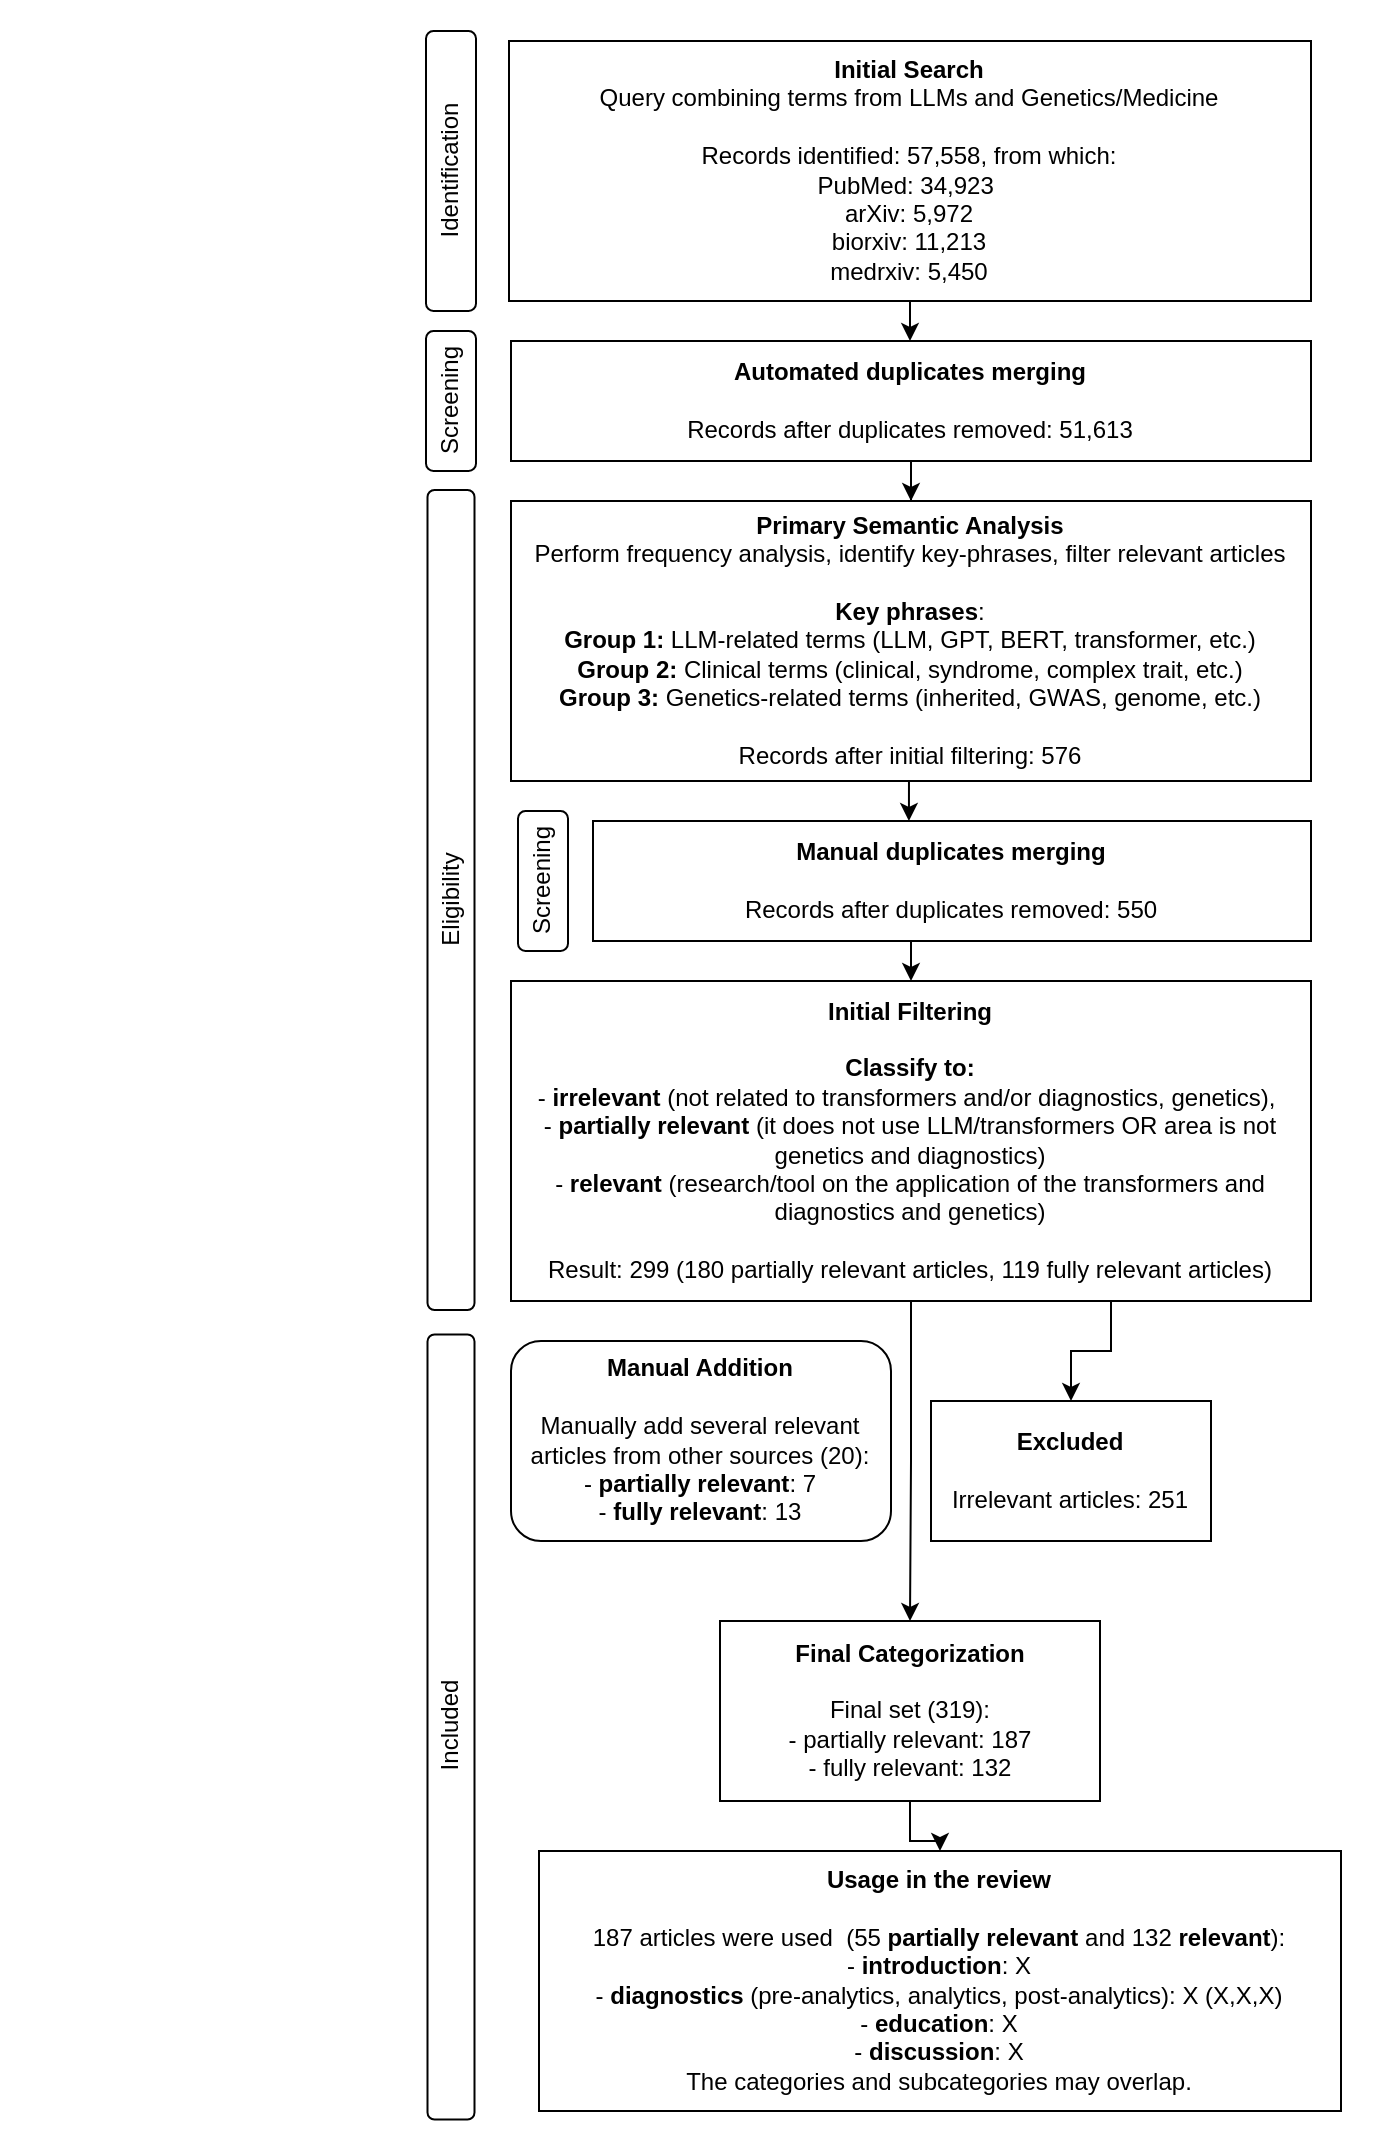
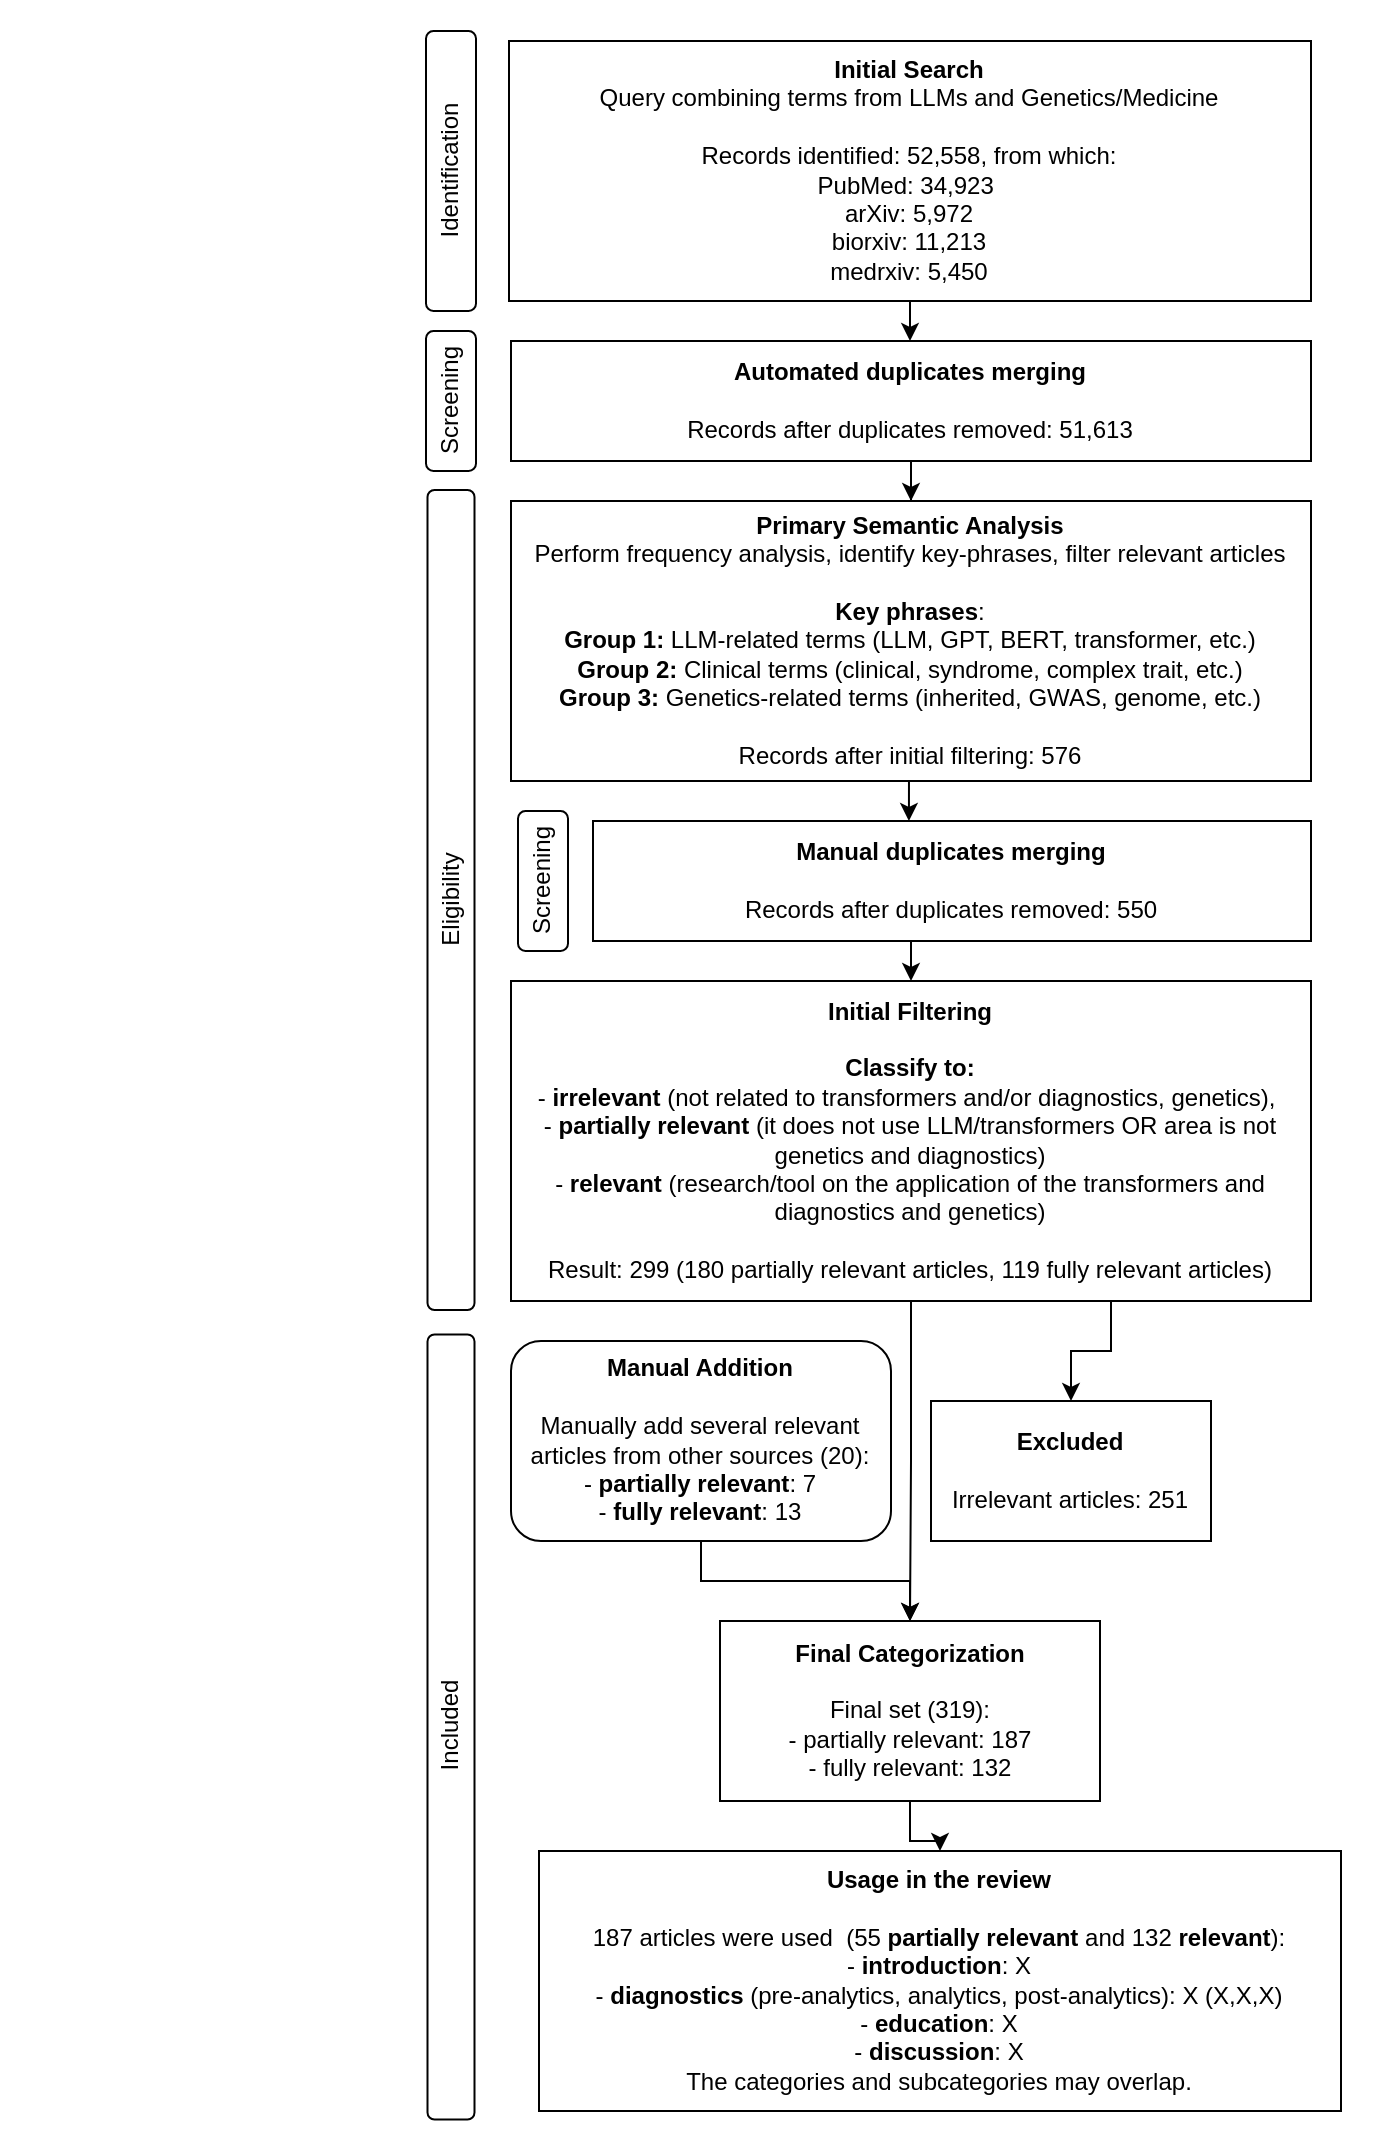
(910, 171) -> (910, 171)
none -> (784, 1581)
